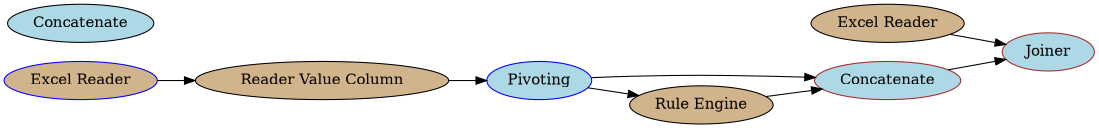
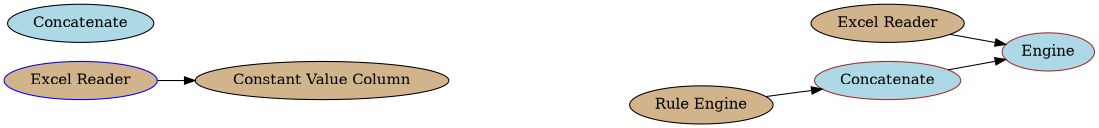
(1048, 52) -> (1048, 52)
(322, 81) -> (322, 81)
(539, 81) -> none
